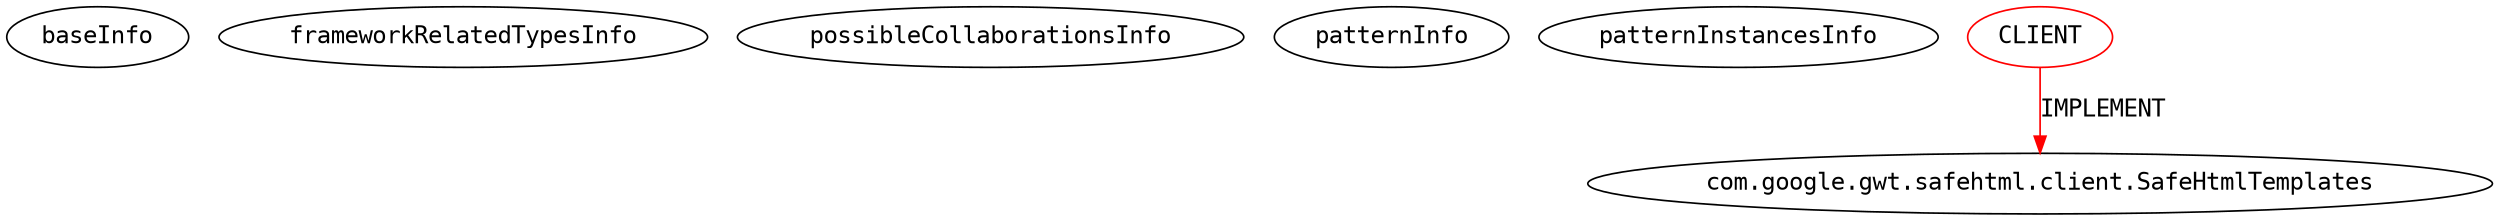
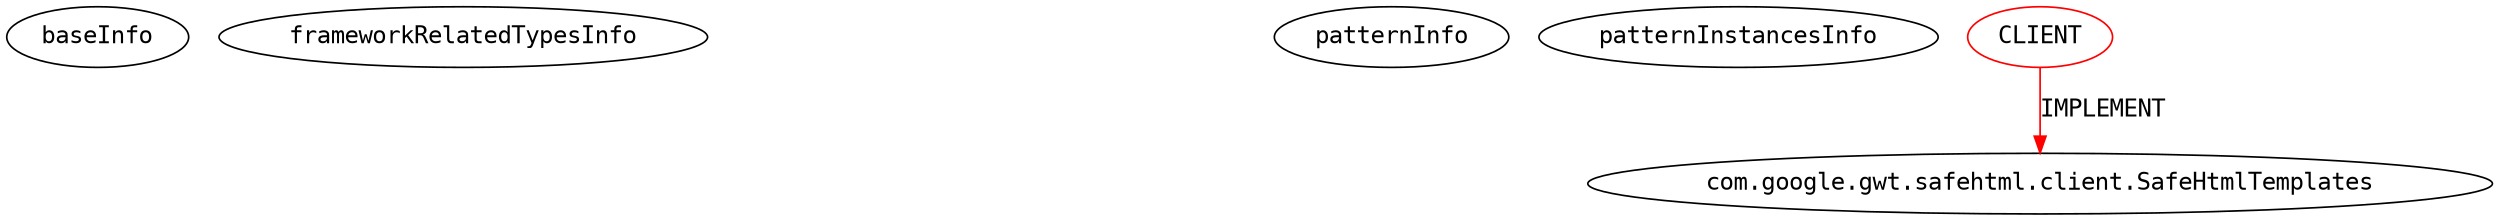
(991, 37) -> none
